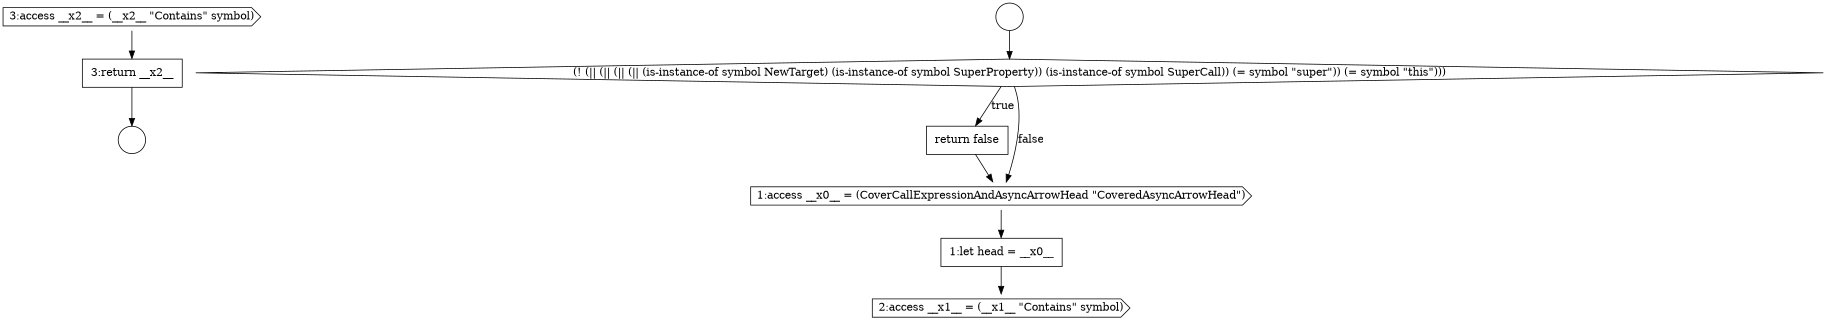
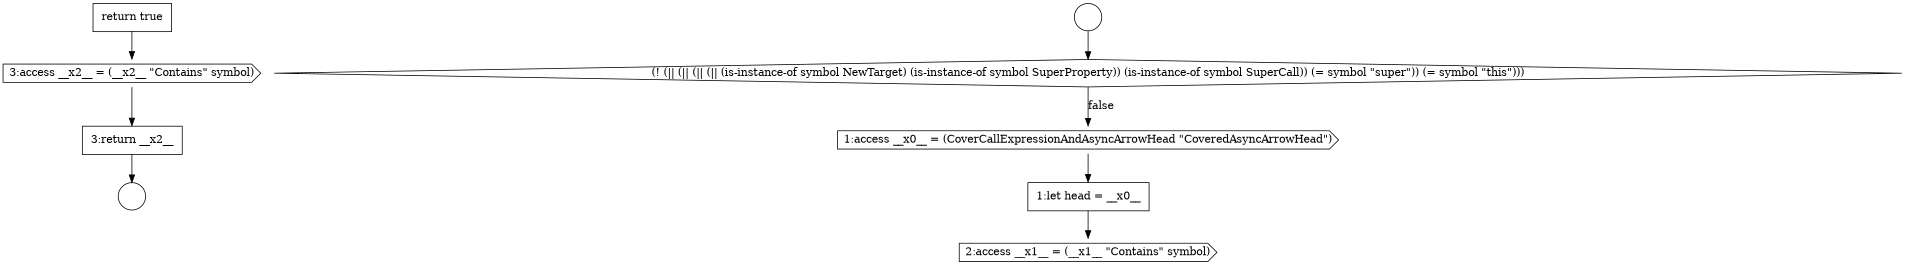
none -> (132, 17)
(967, 140) -> none
